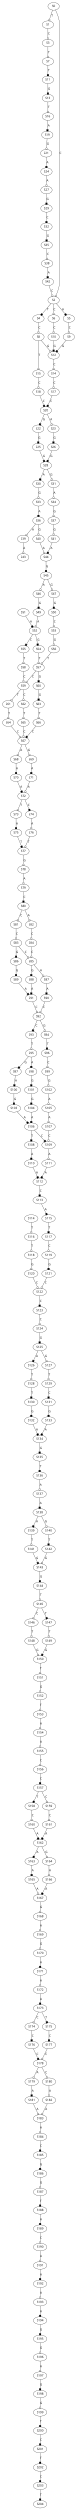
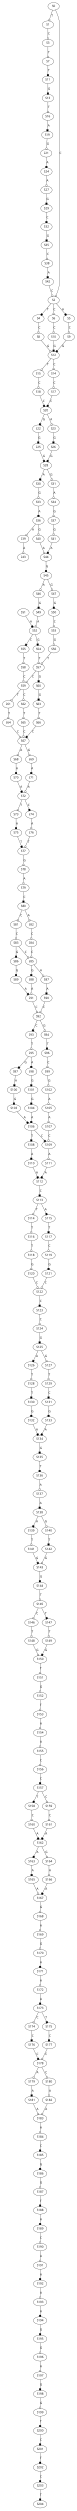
(38, 354) -> (47, 364)
(31, 988) -> (31, 988)
none -> (36, 1209)
